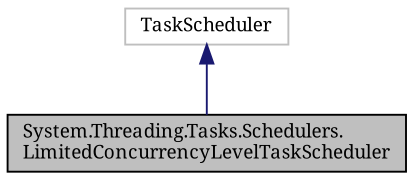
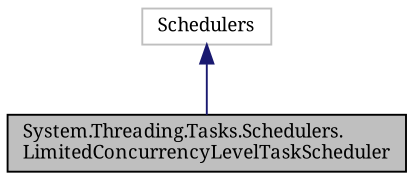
(207, 27) -> (207, 27)
